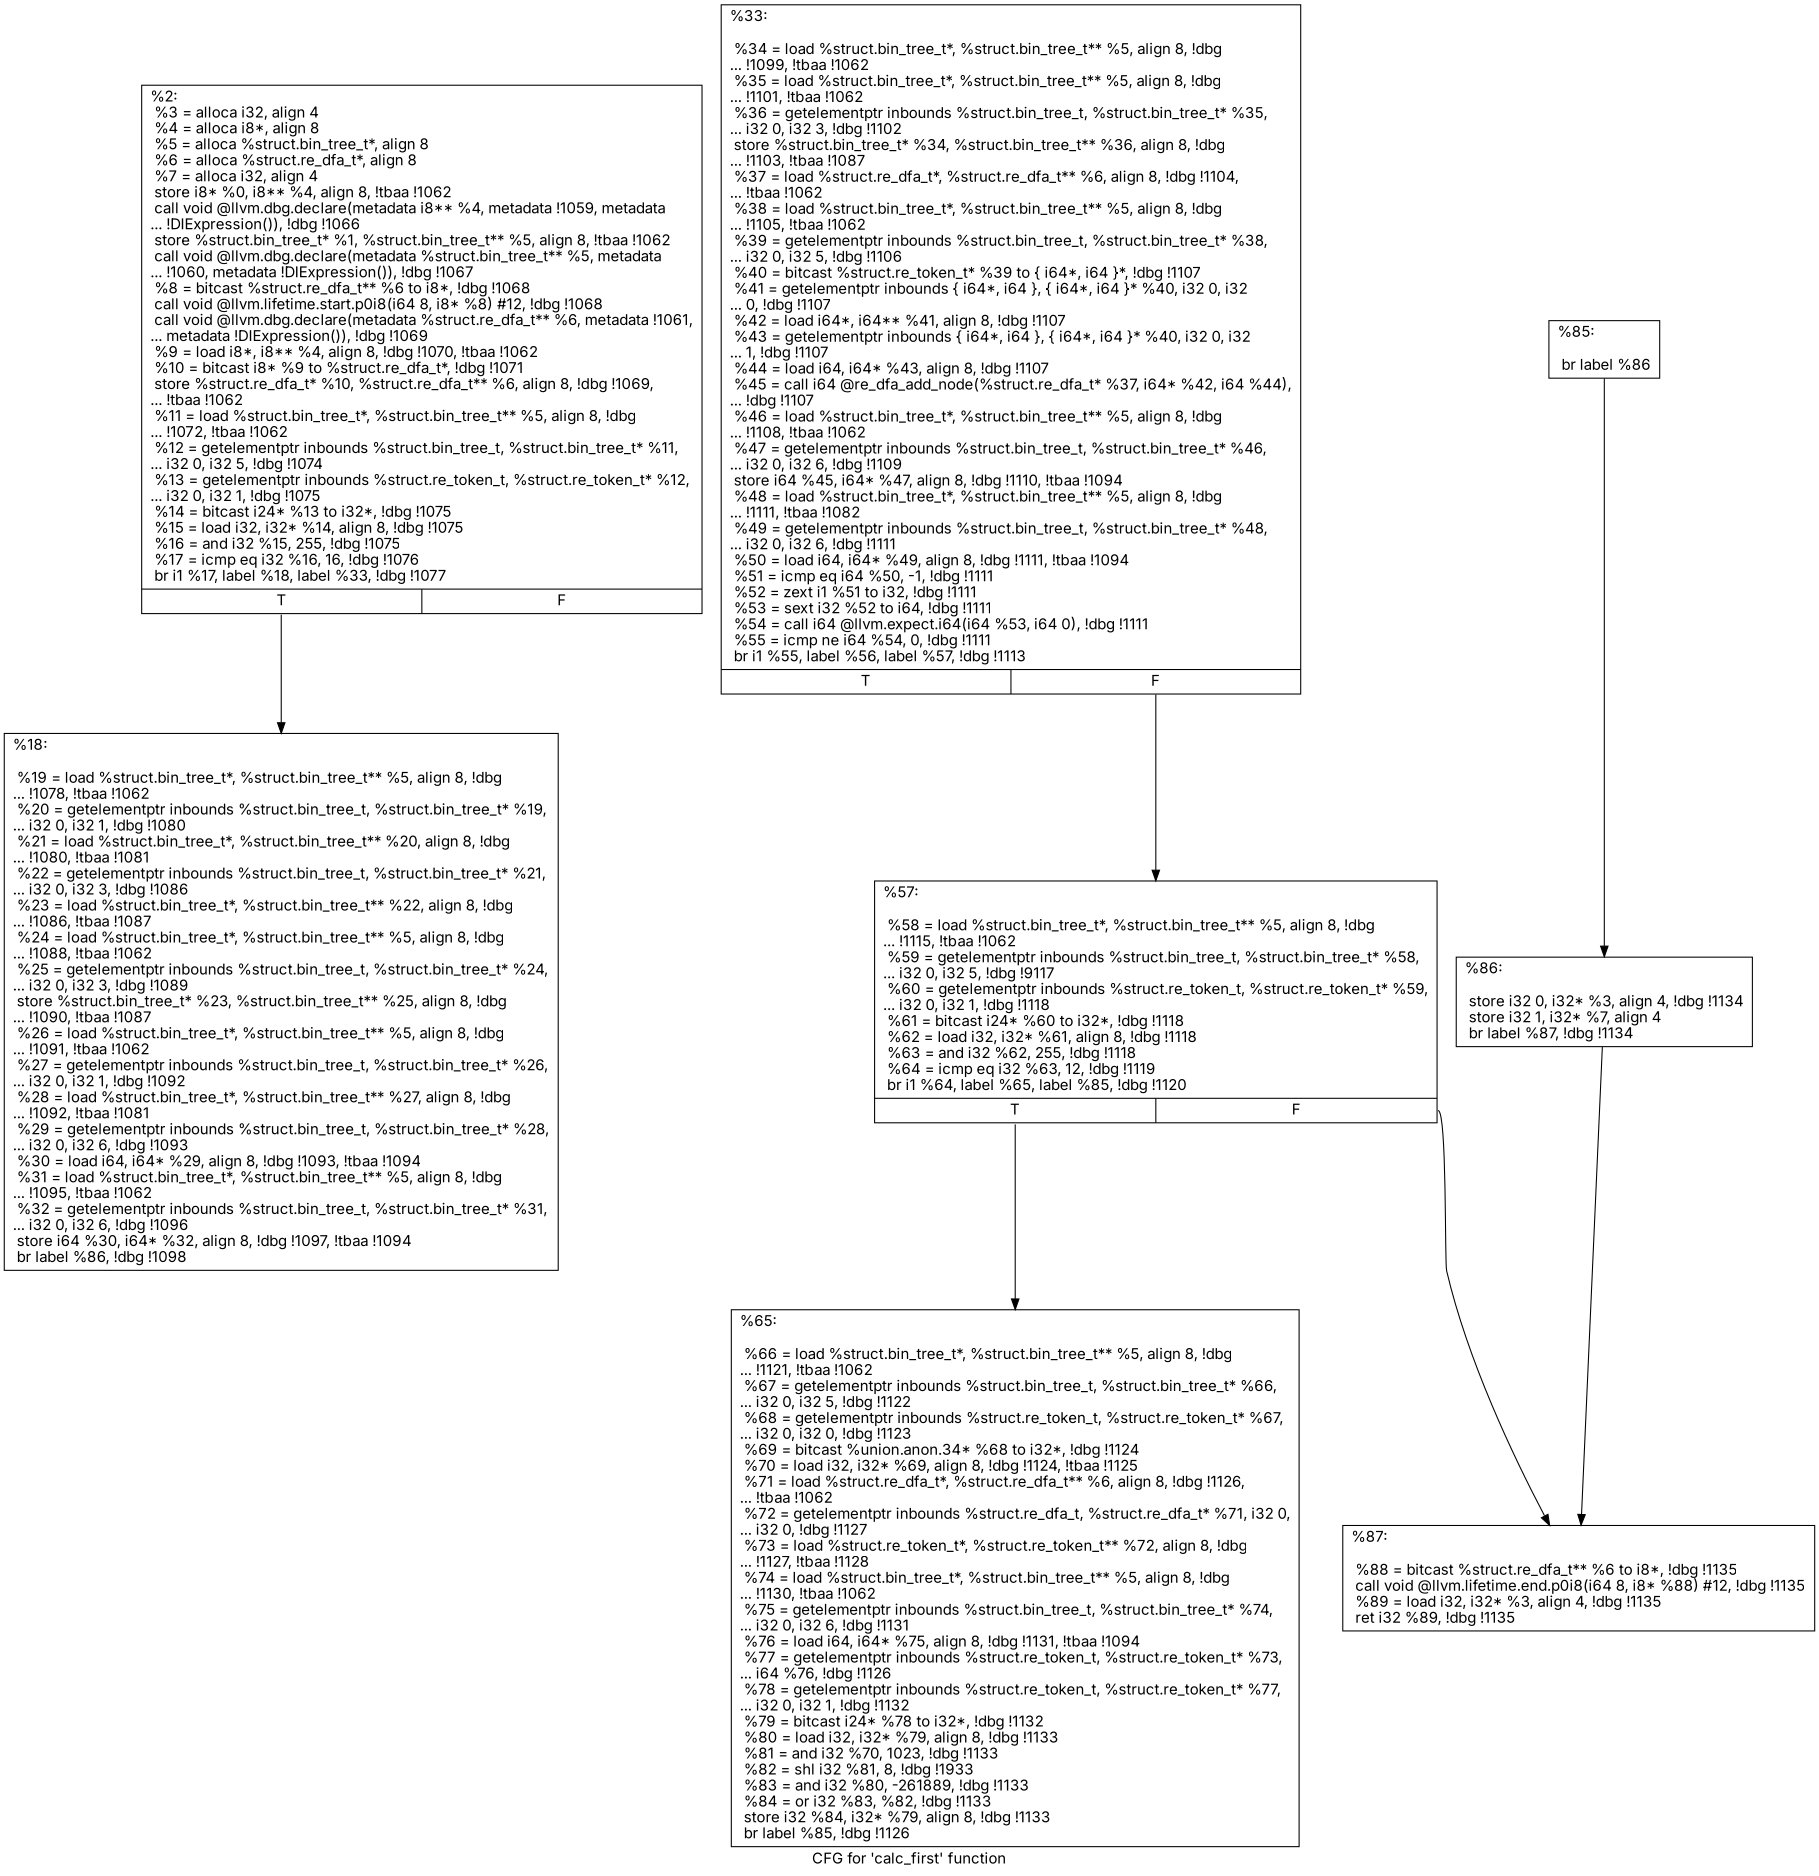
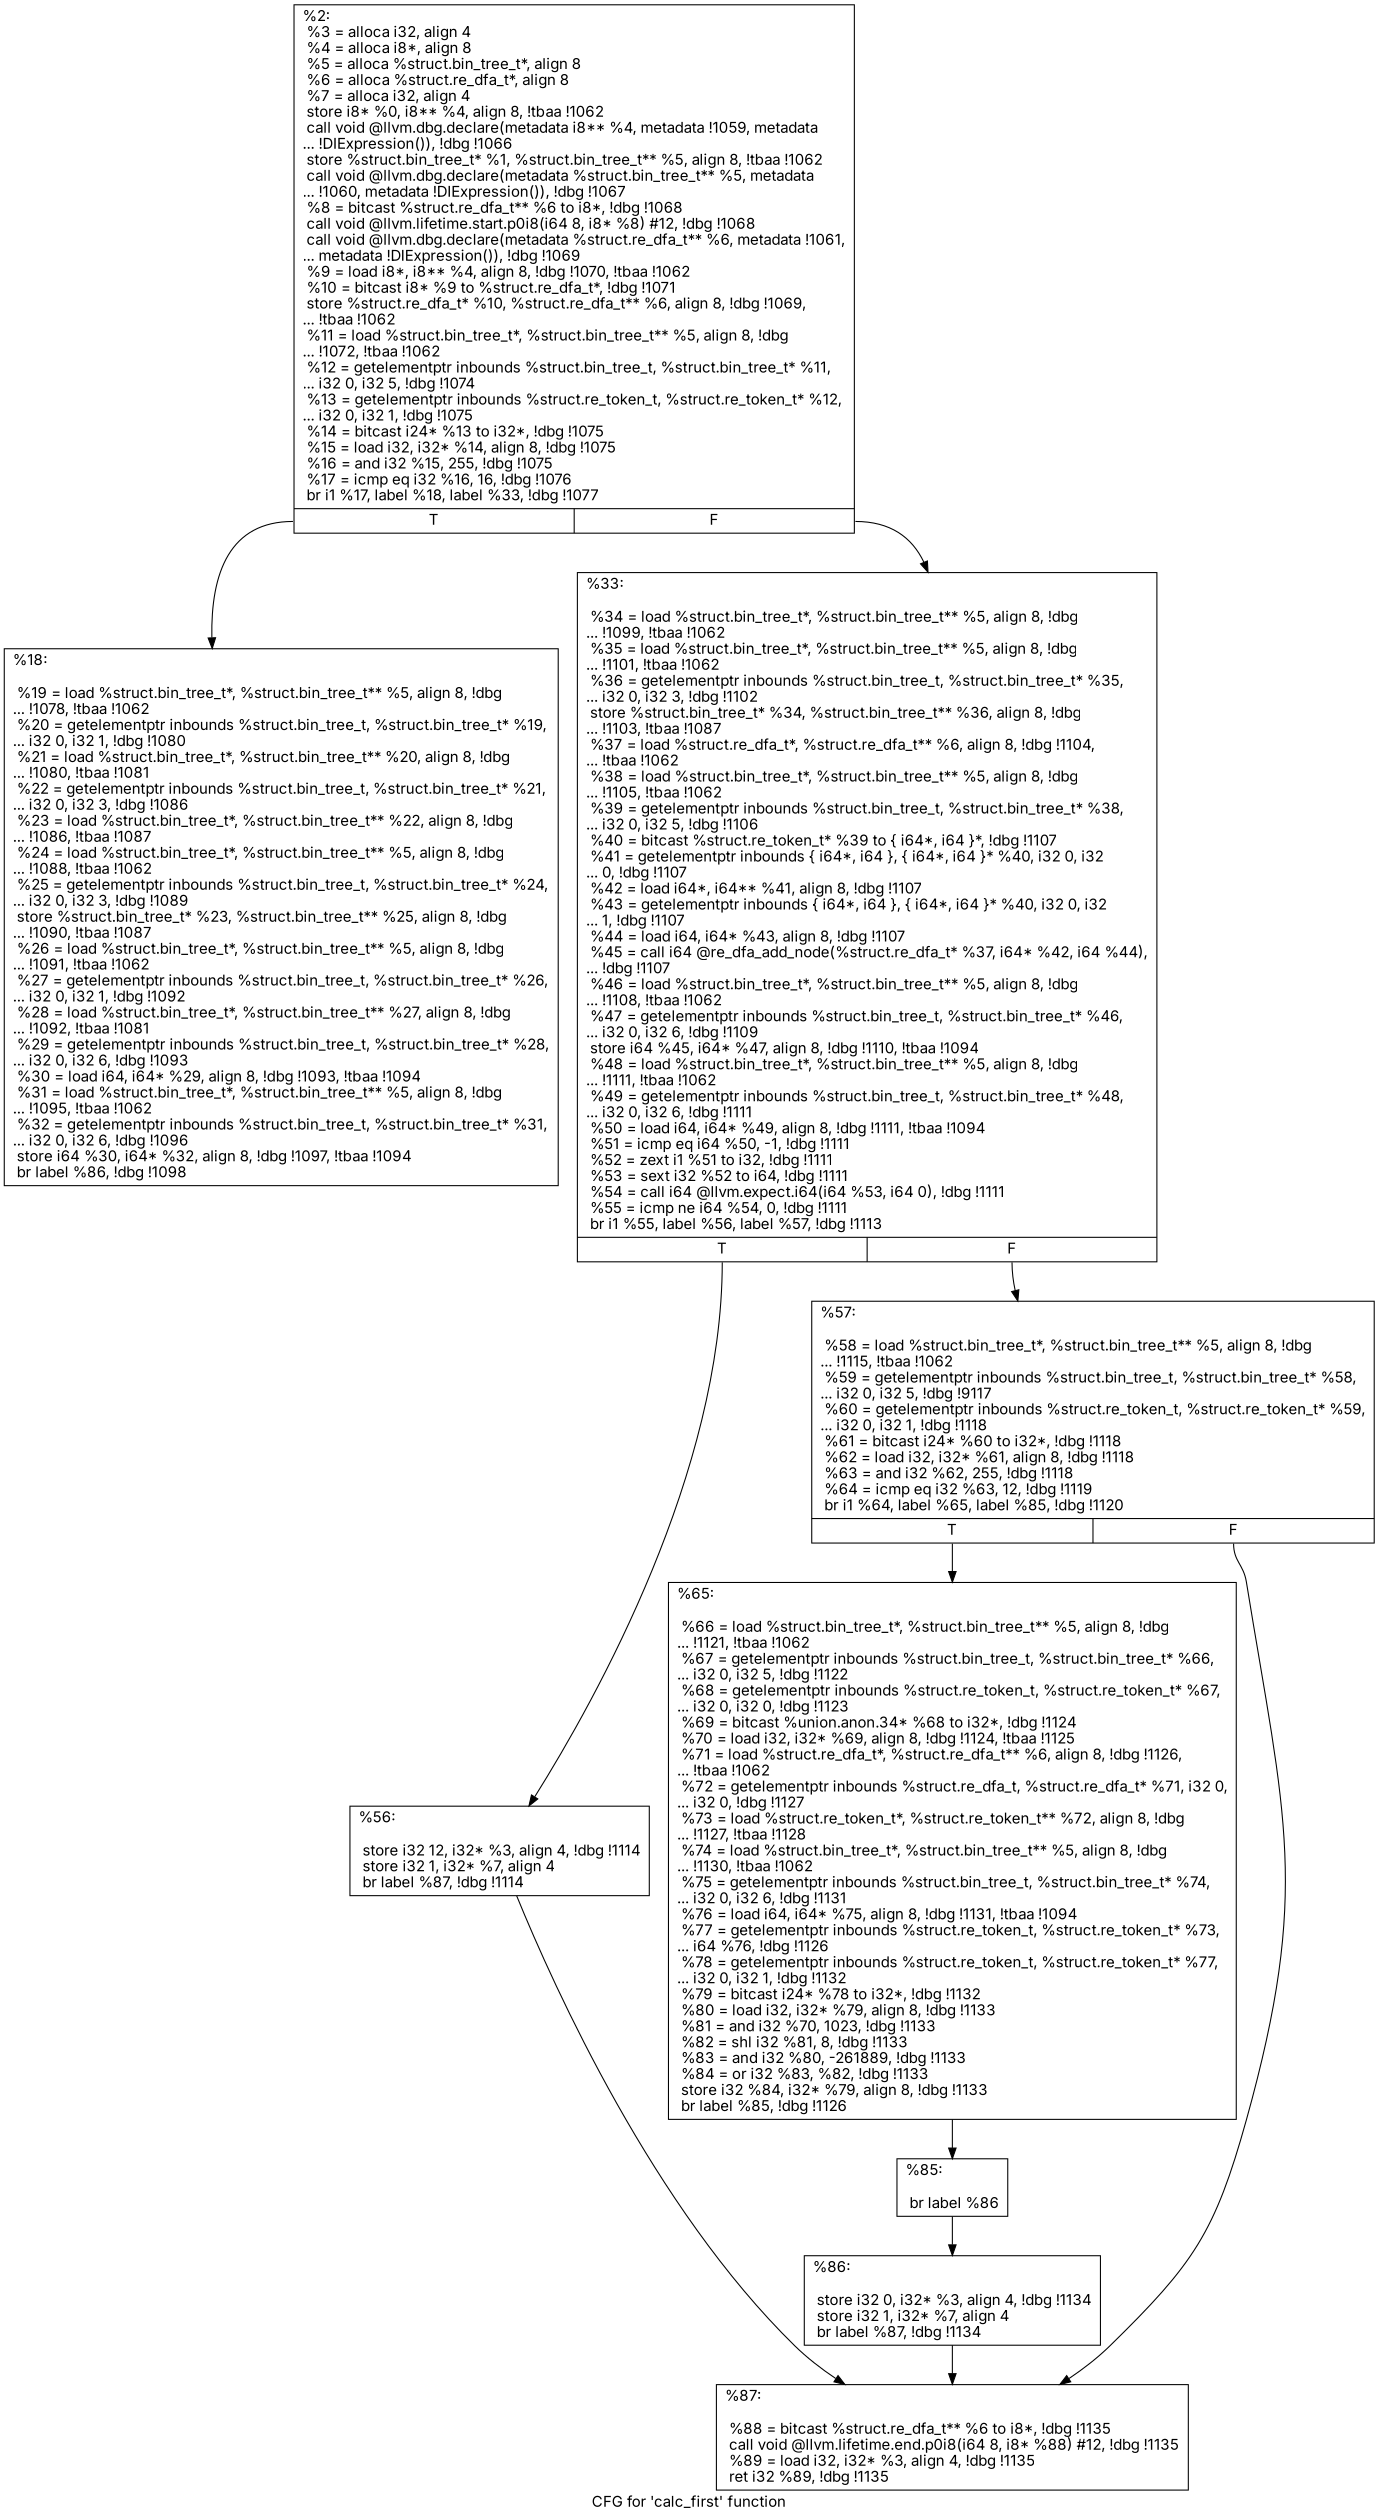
(795, 513) -> (651, 1081)
none -> (896, 531)
(857, 1770) -> (793, 2043)
none -> (500, 1851)
none -> (952, 2134)
